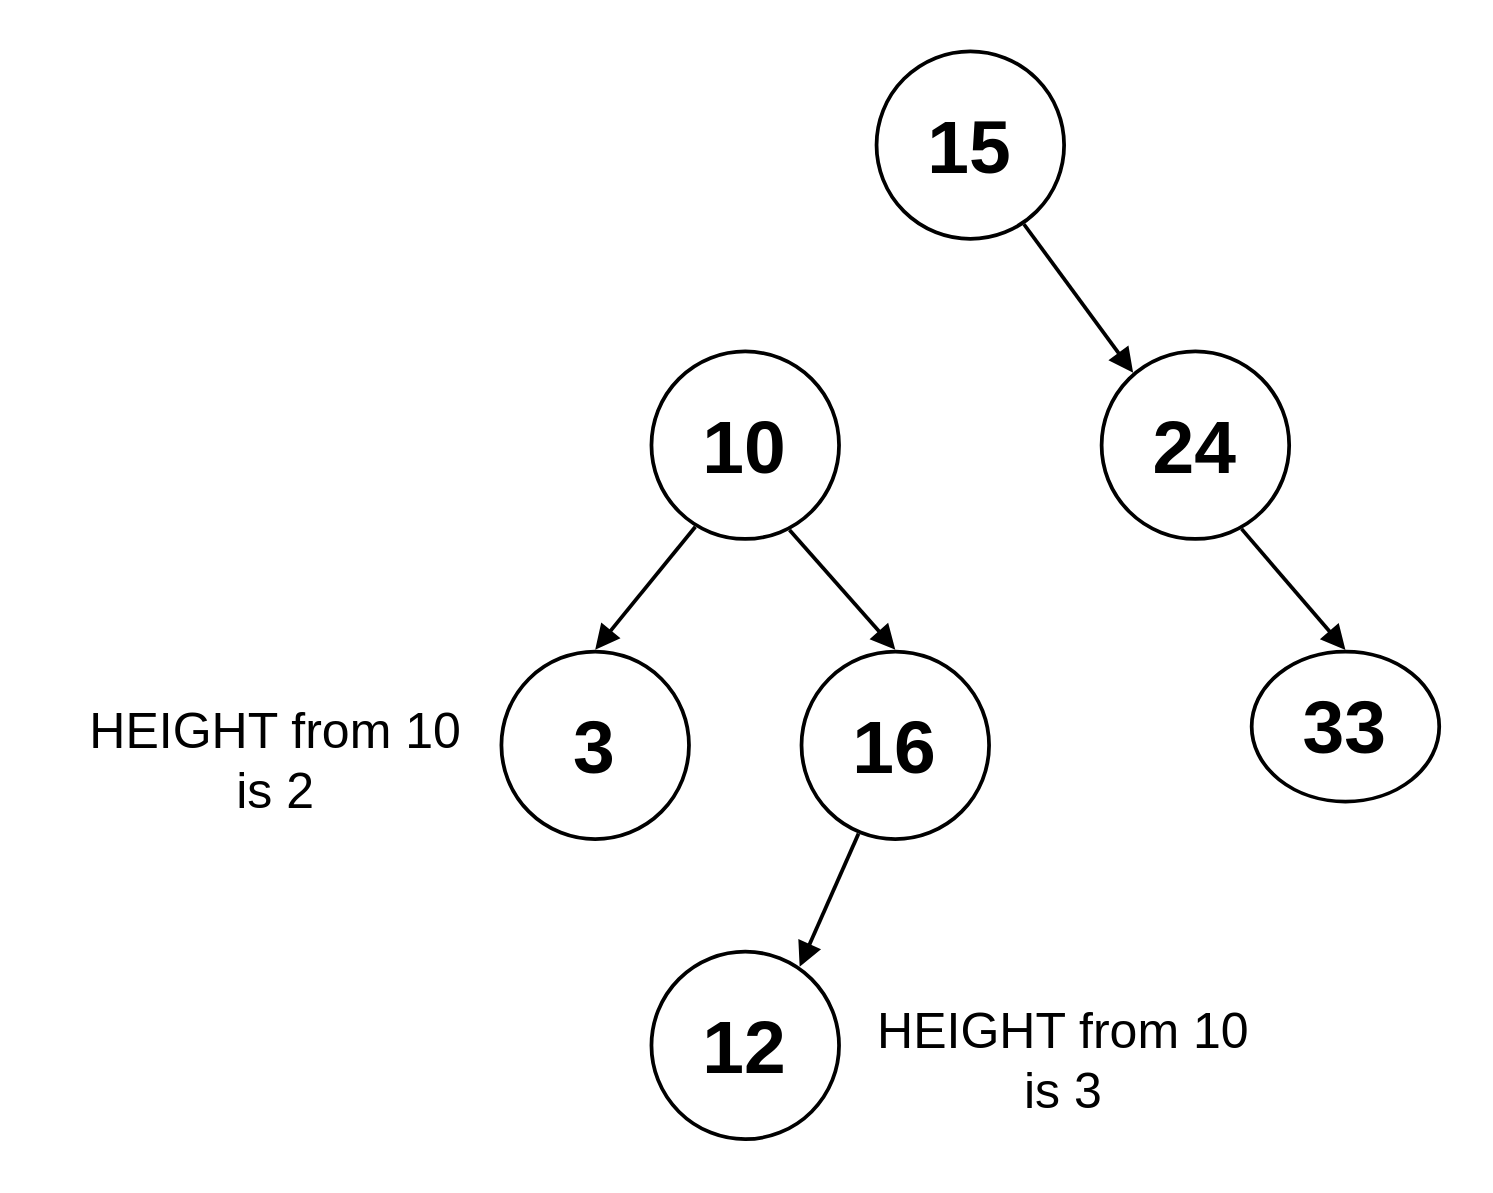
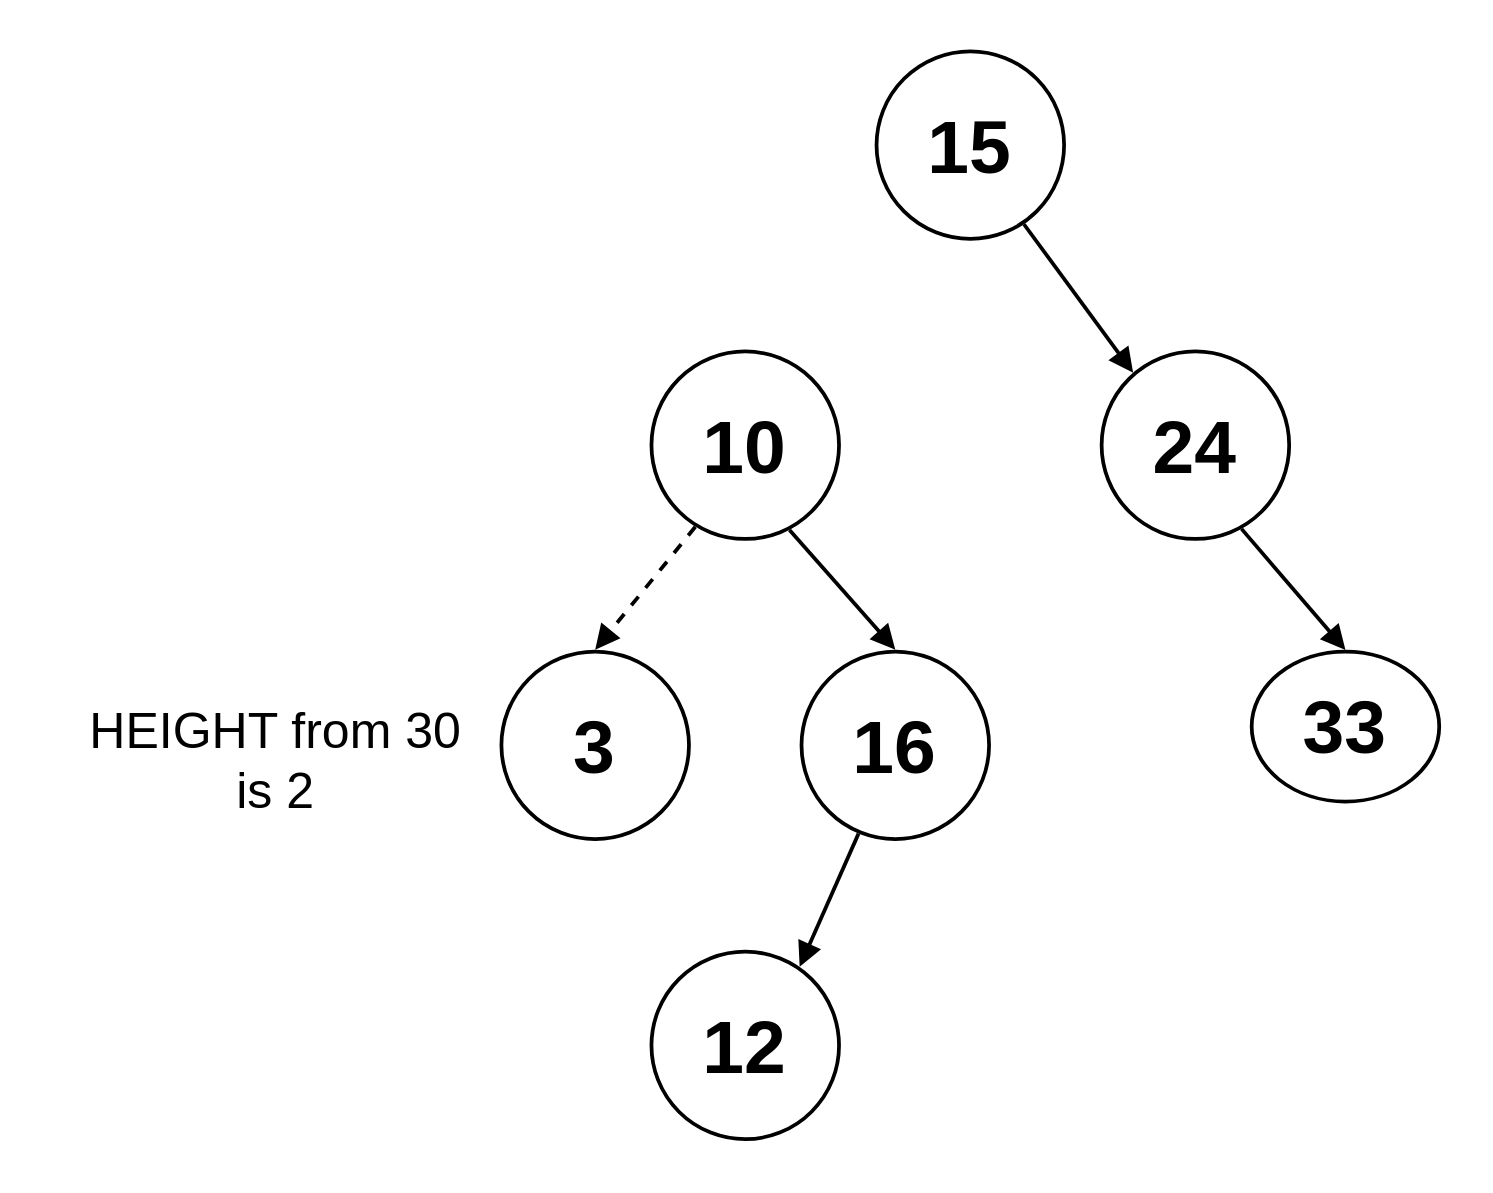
(651, 581) -> (651, 581)
(276, 759) -> (276, 759)
(1064, 1059) -> none
